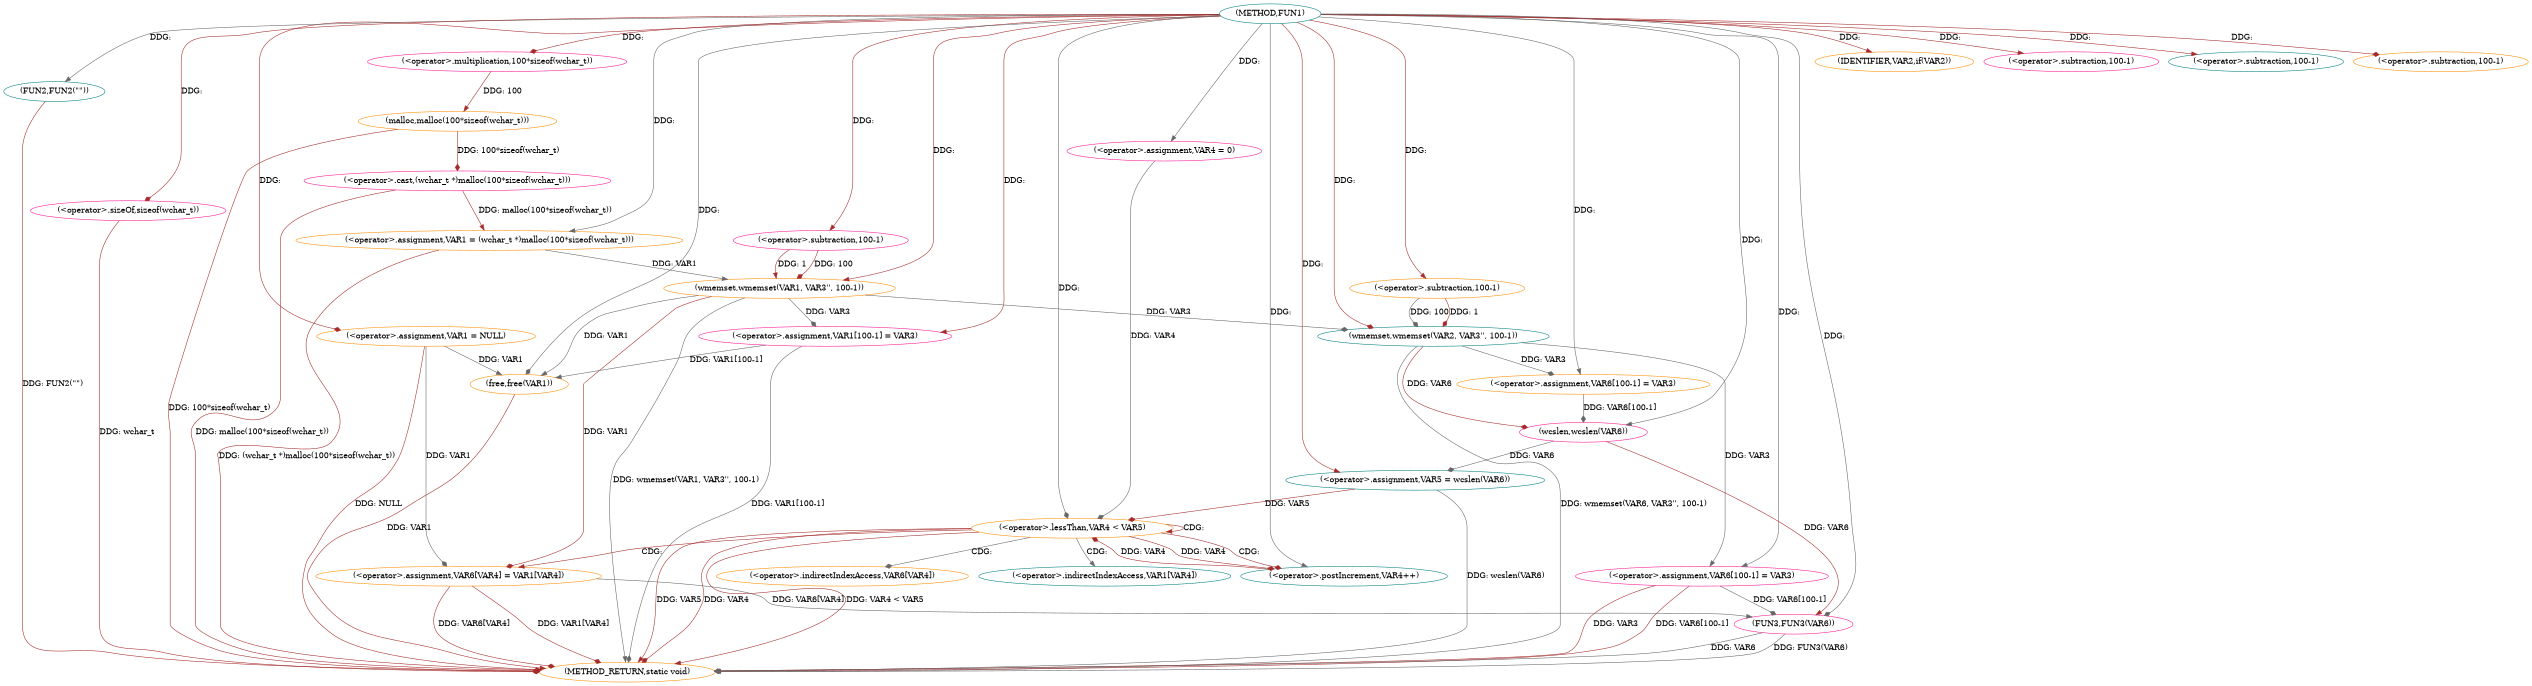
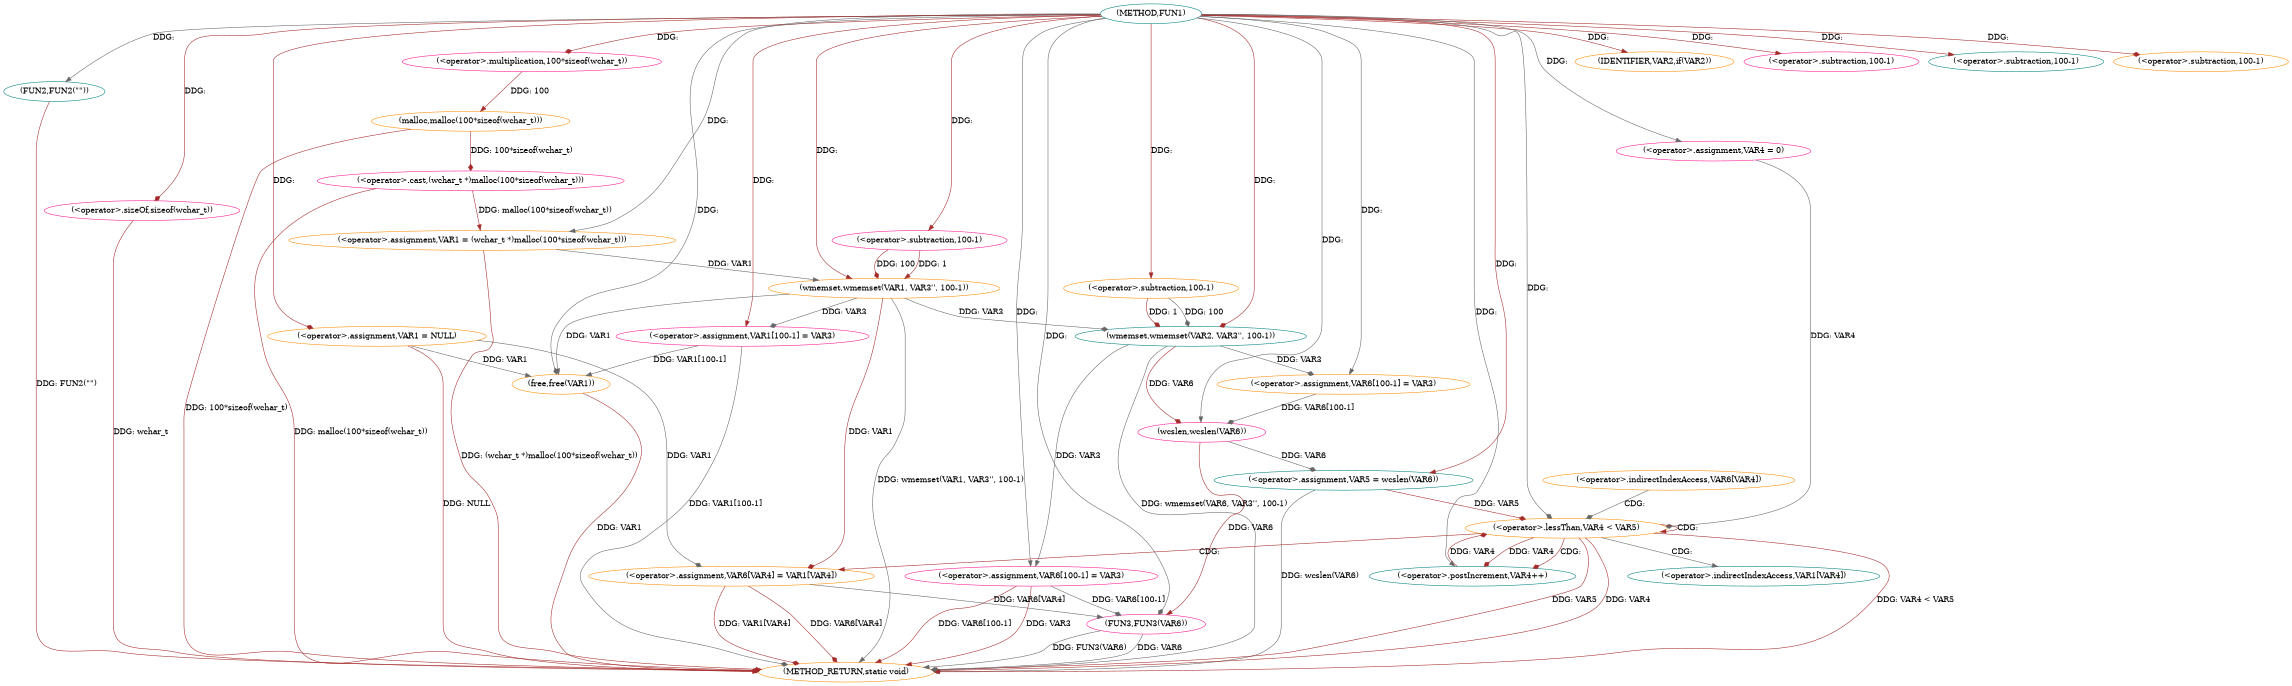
(961, 551) -> (1621, 503)
